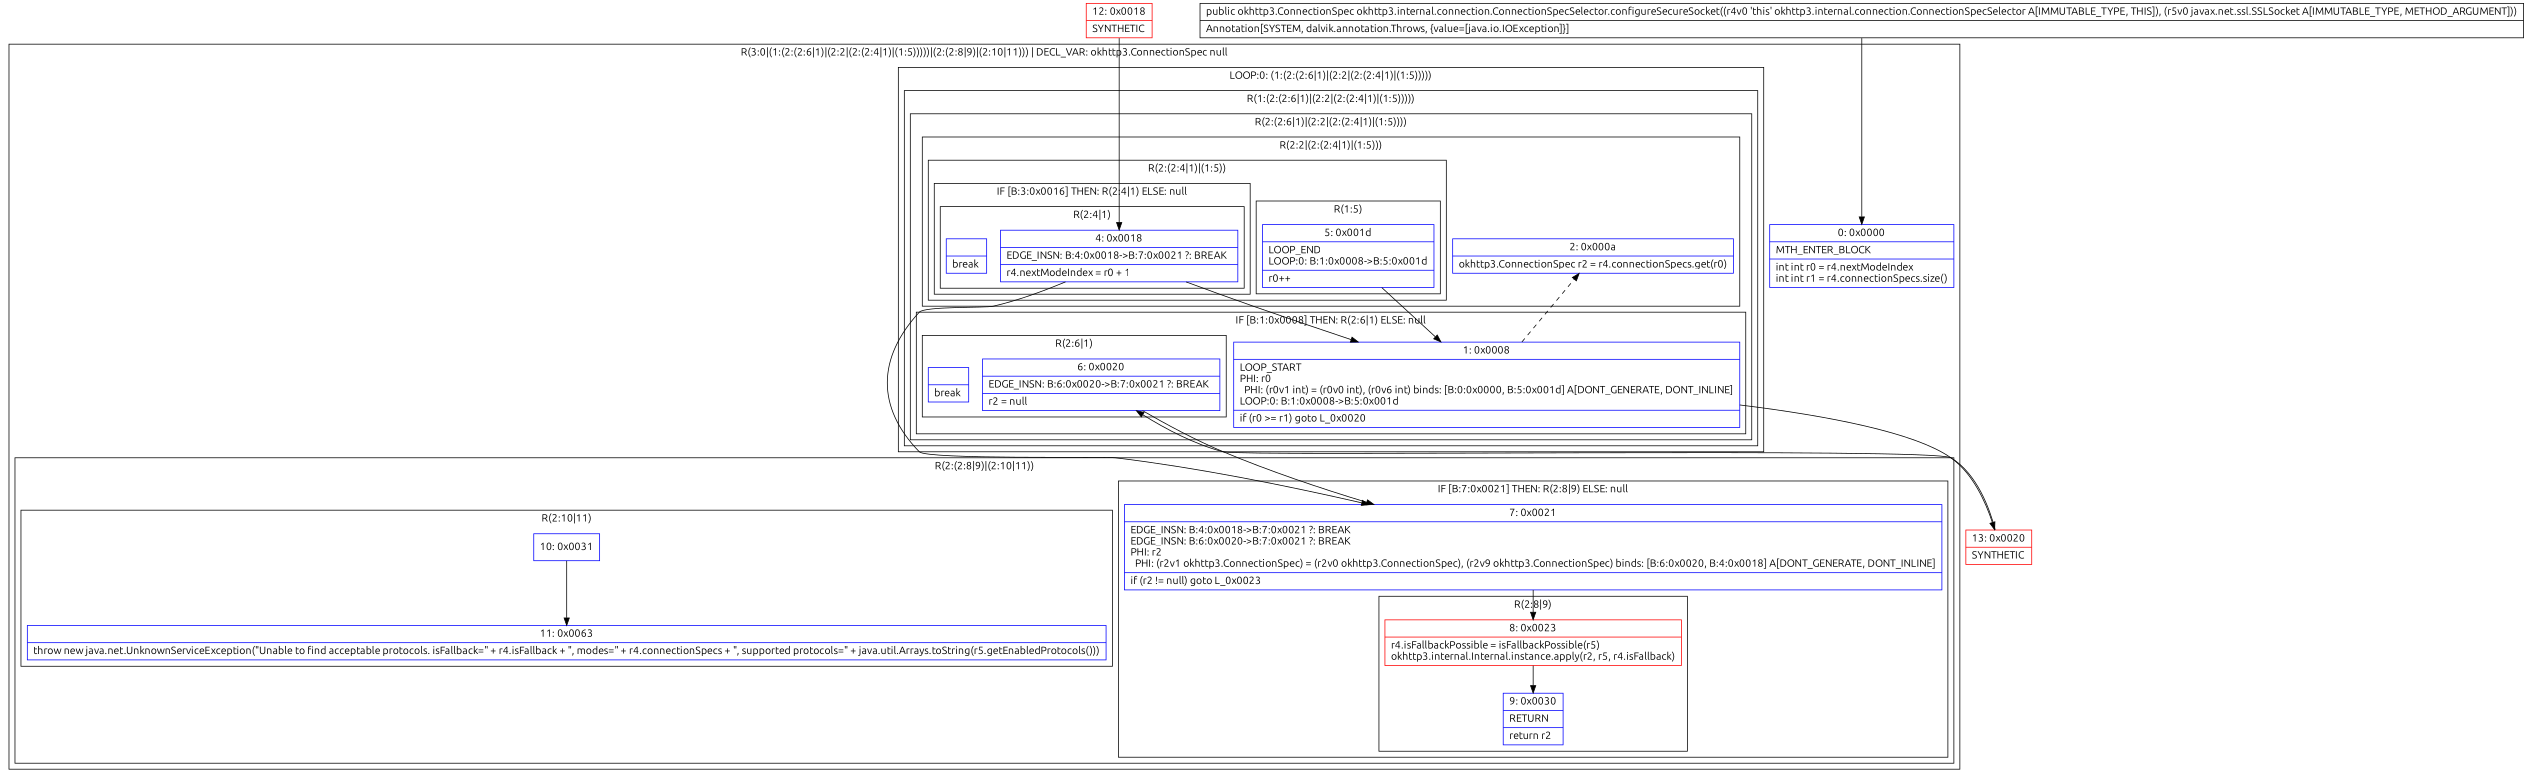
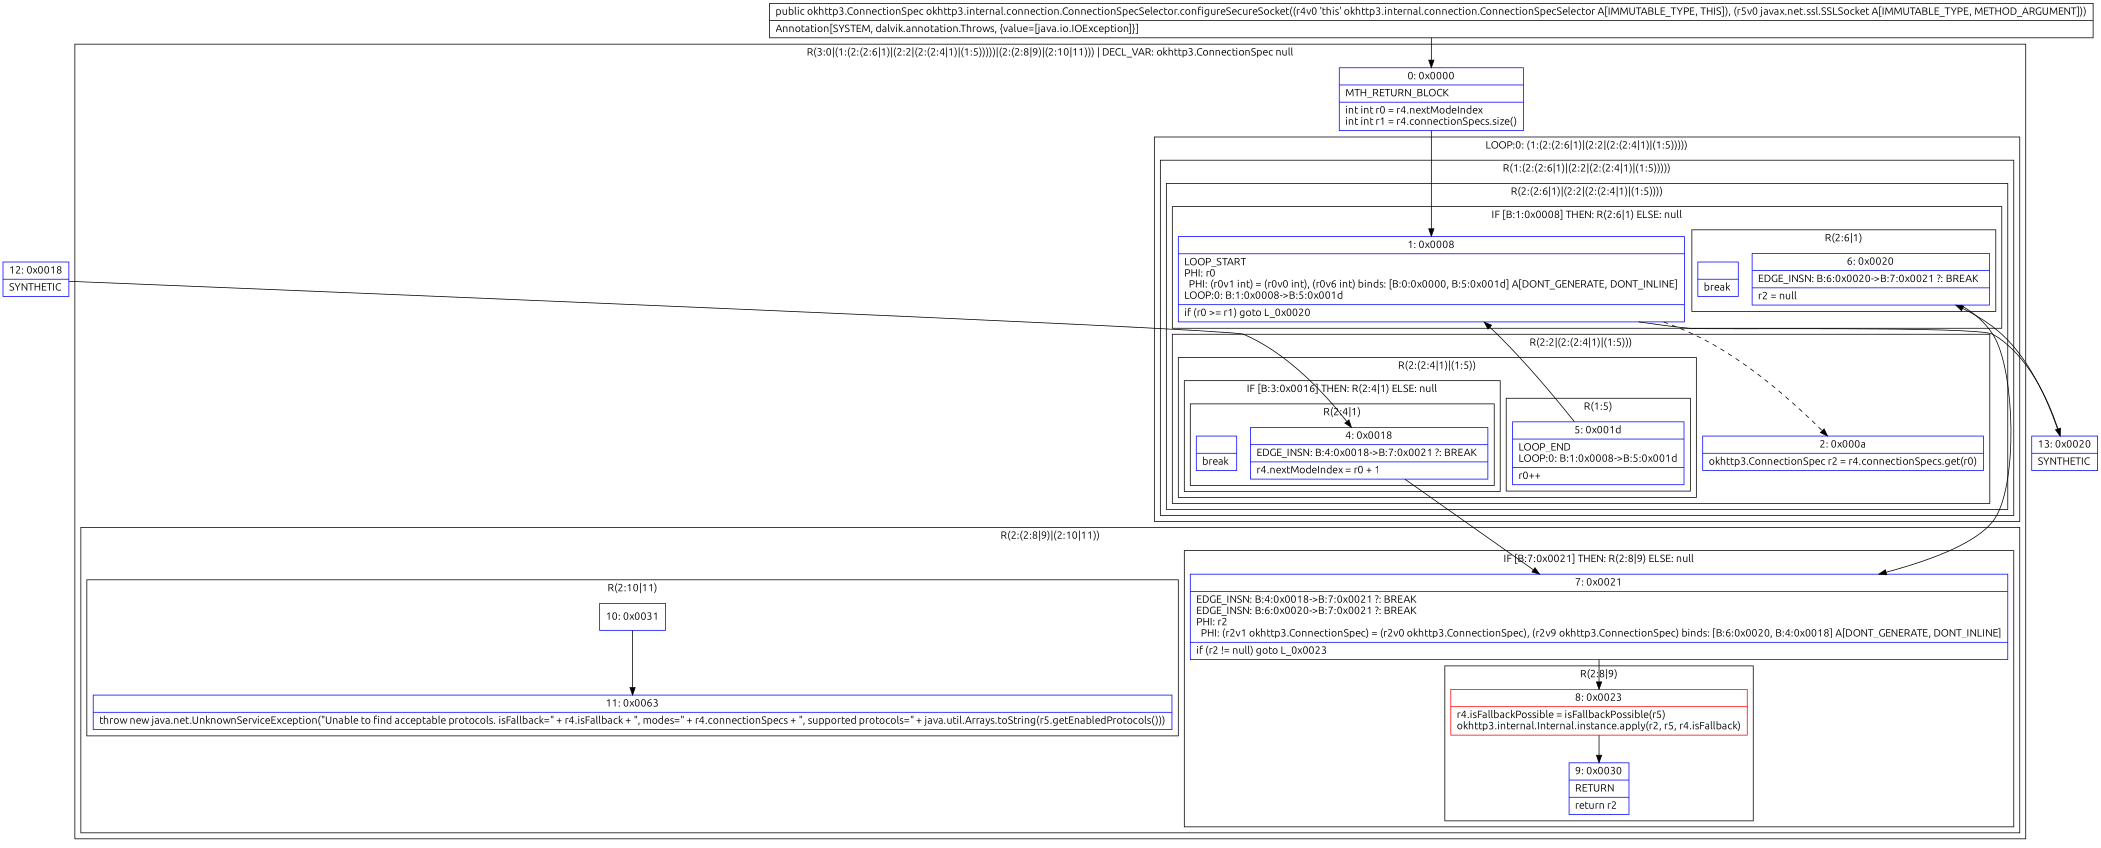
(1119, 21) -> (36, 279)
(1823, 250) -> (1397, 93)
(1285, 317) -> (1431, 177)
(1999, 547) -> (2065, 453)
